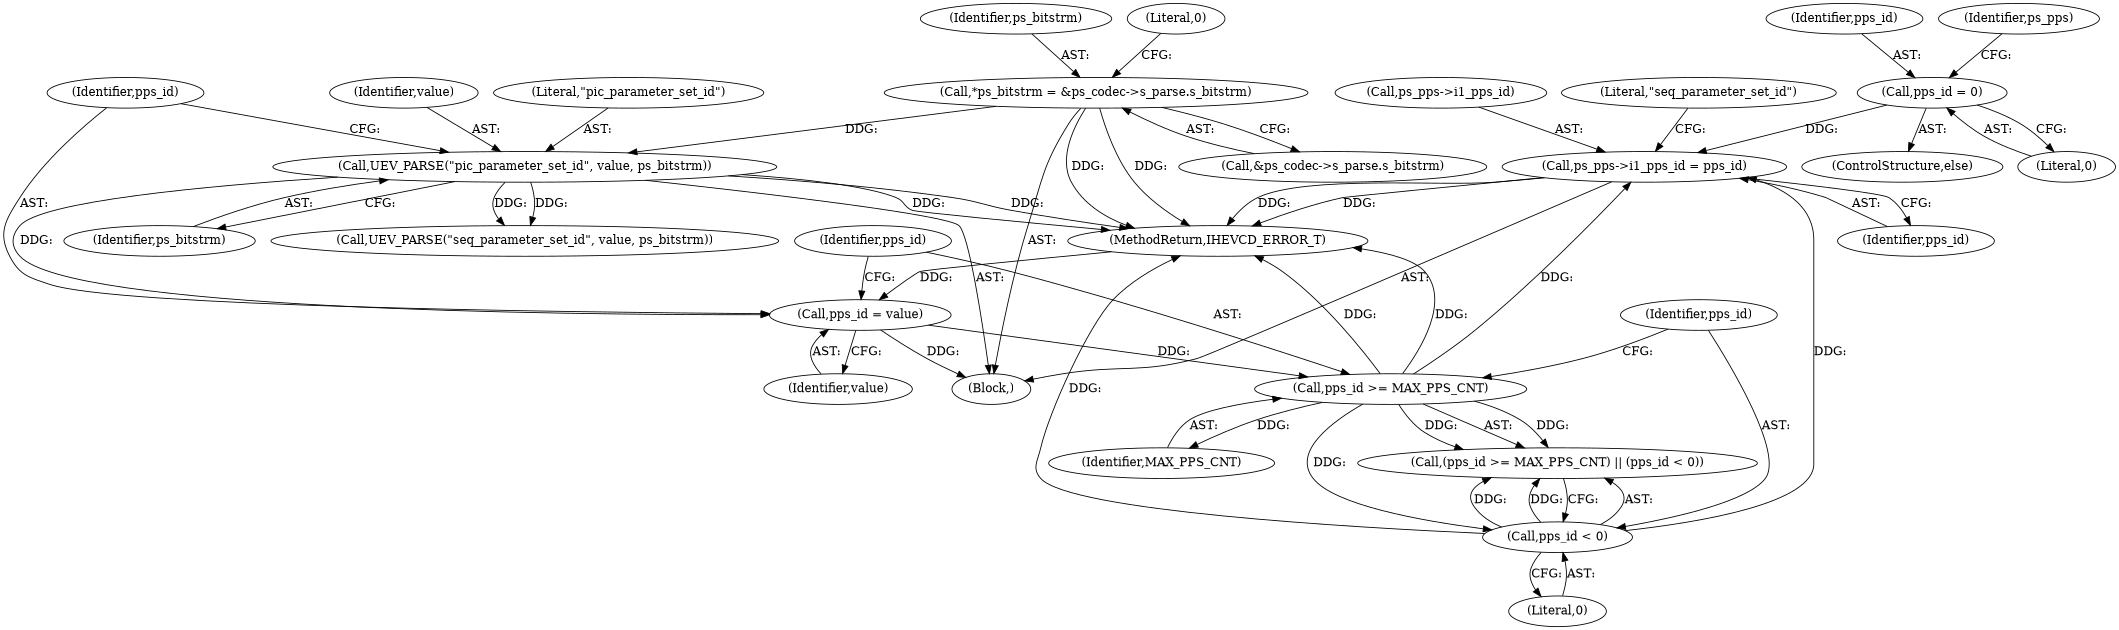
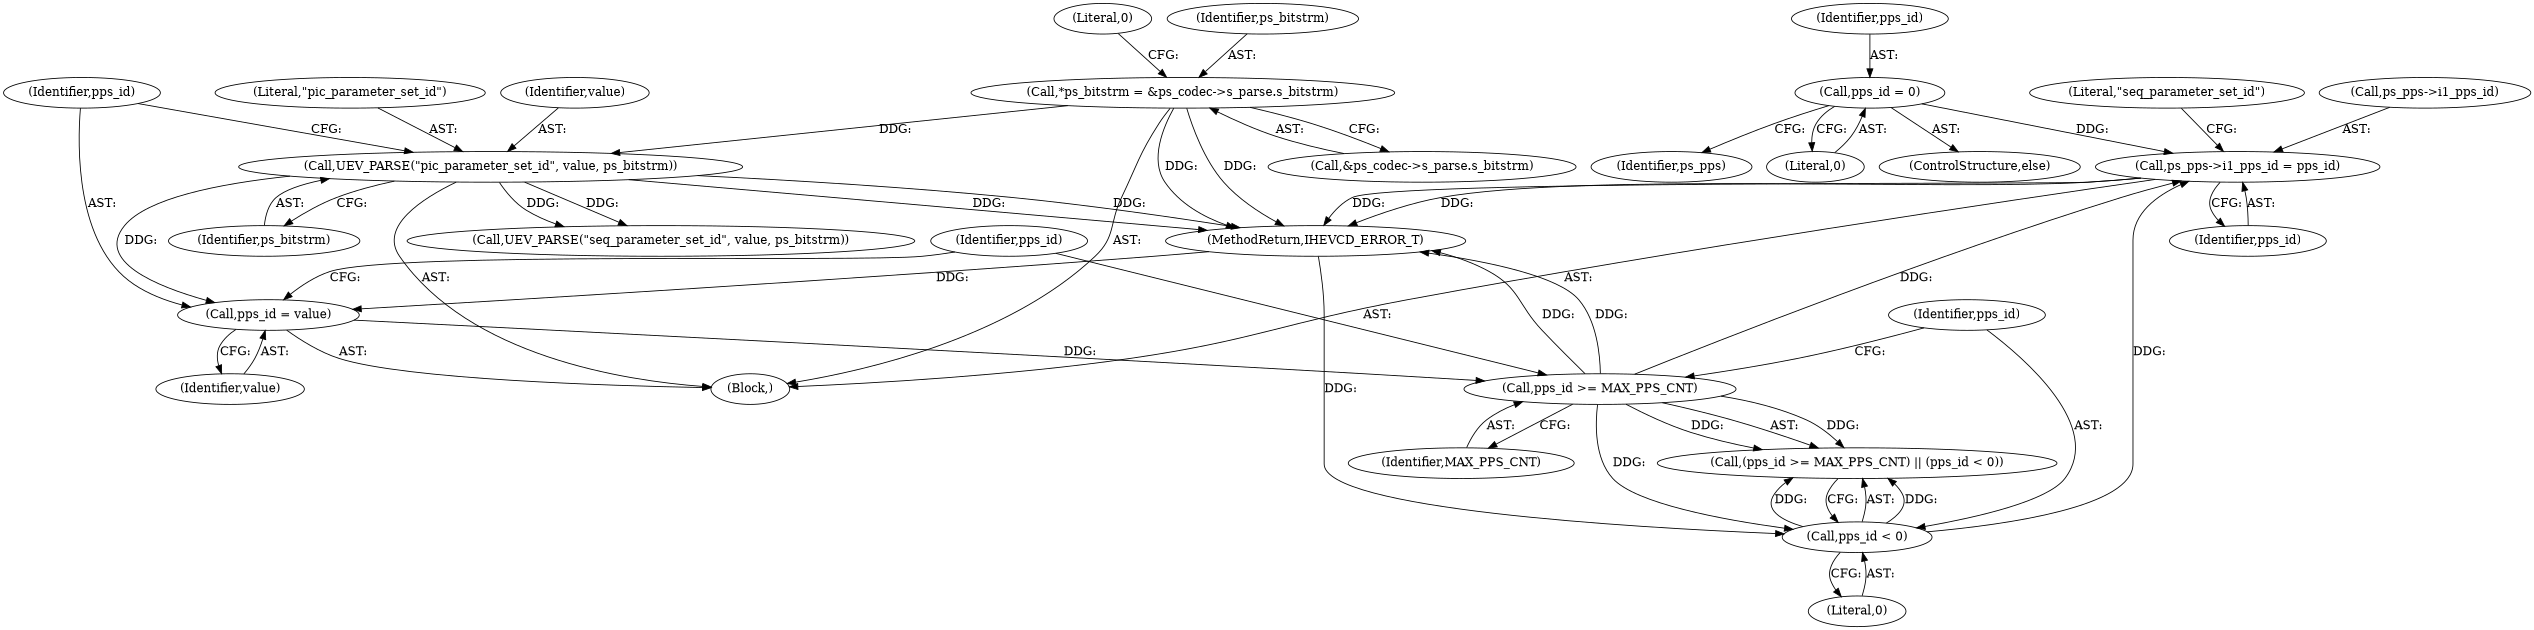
(1979, 53) -> (1769, 126)
(945, 352) -> (355, 352)
(1275, 426) -> (1557, 426)
(1126, 504) -> (1441, 506)
